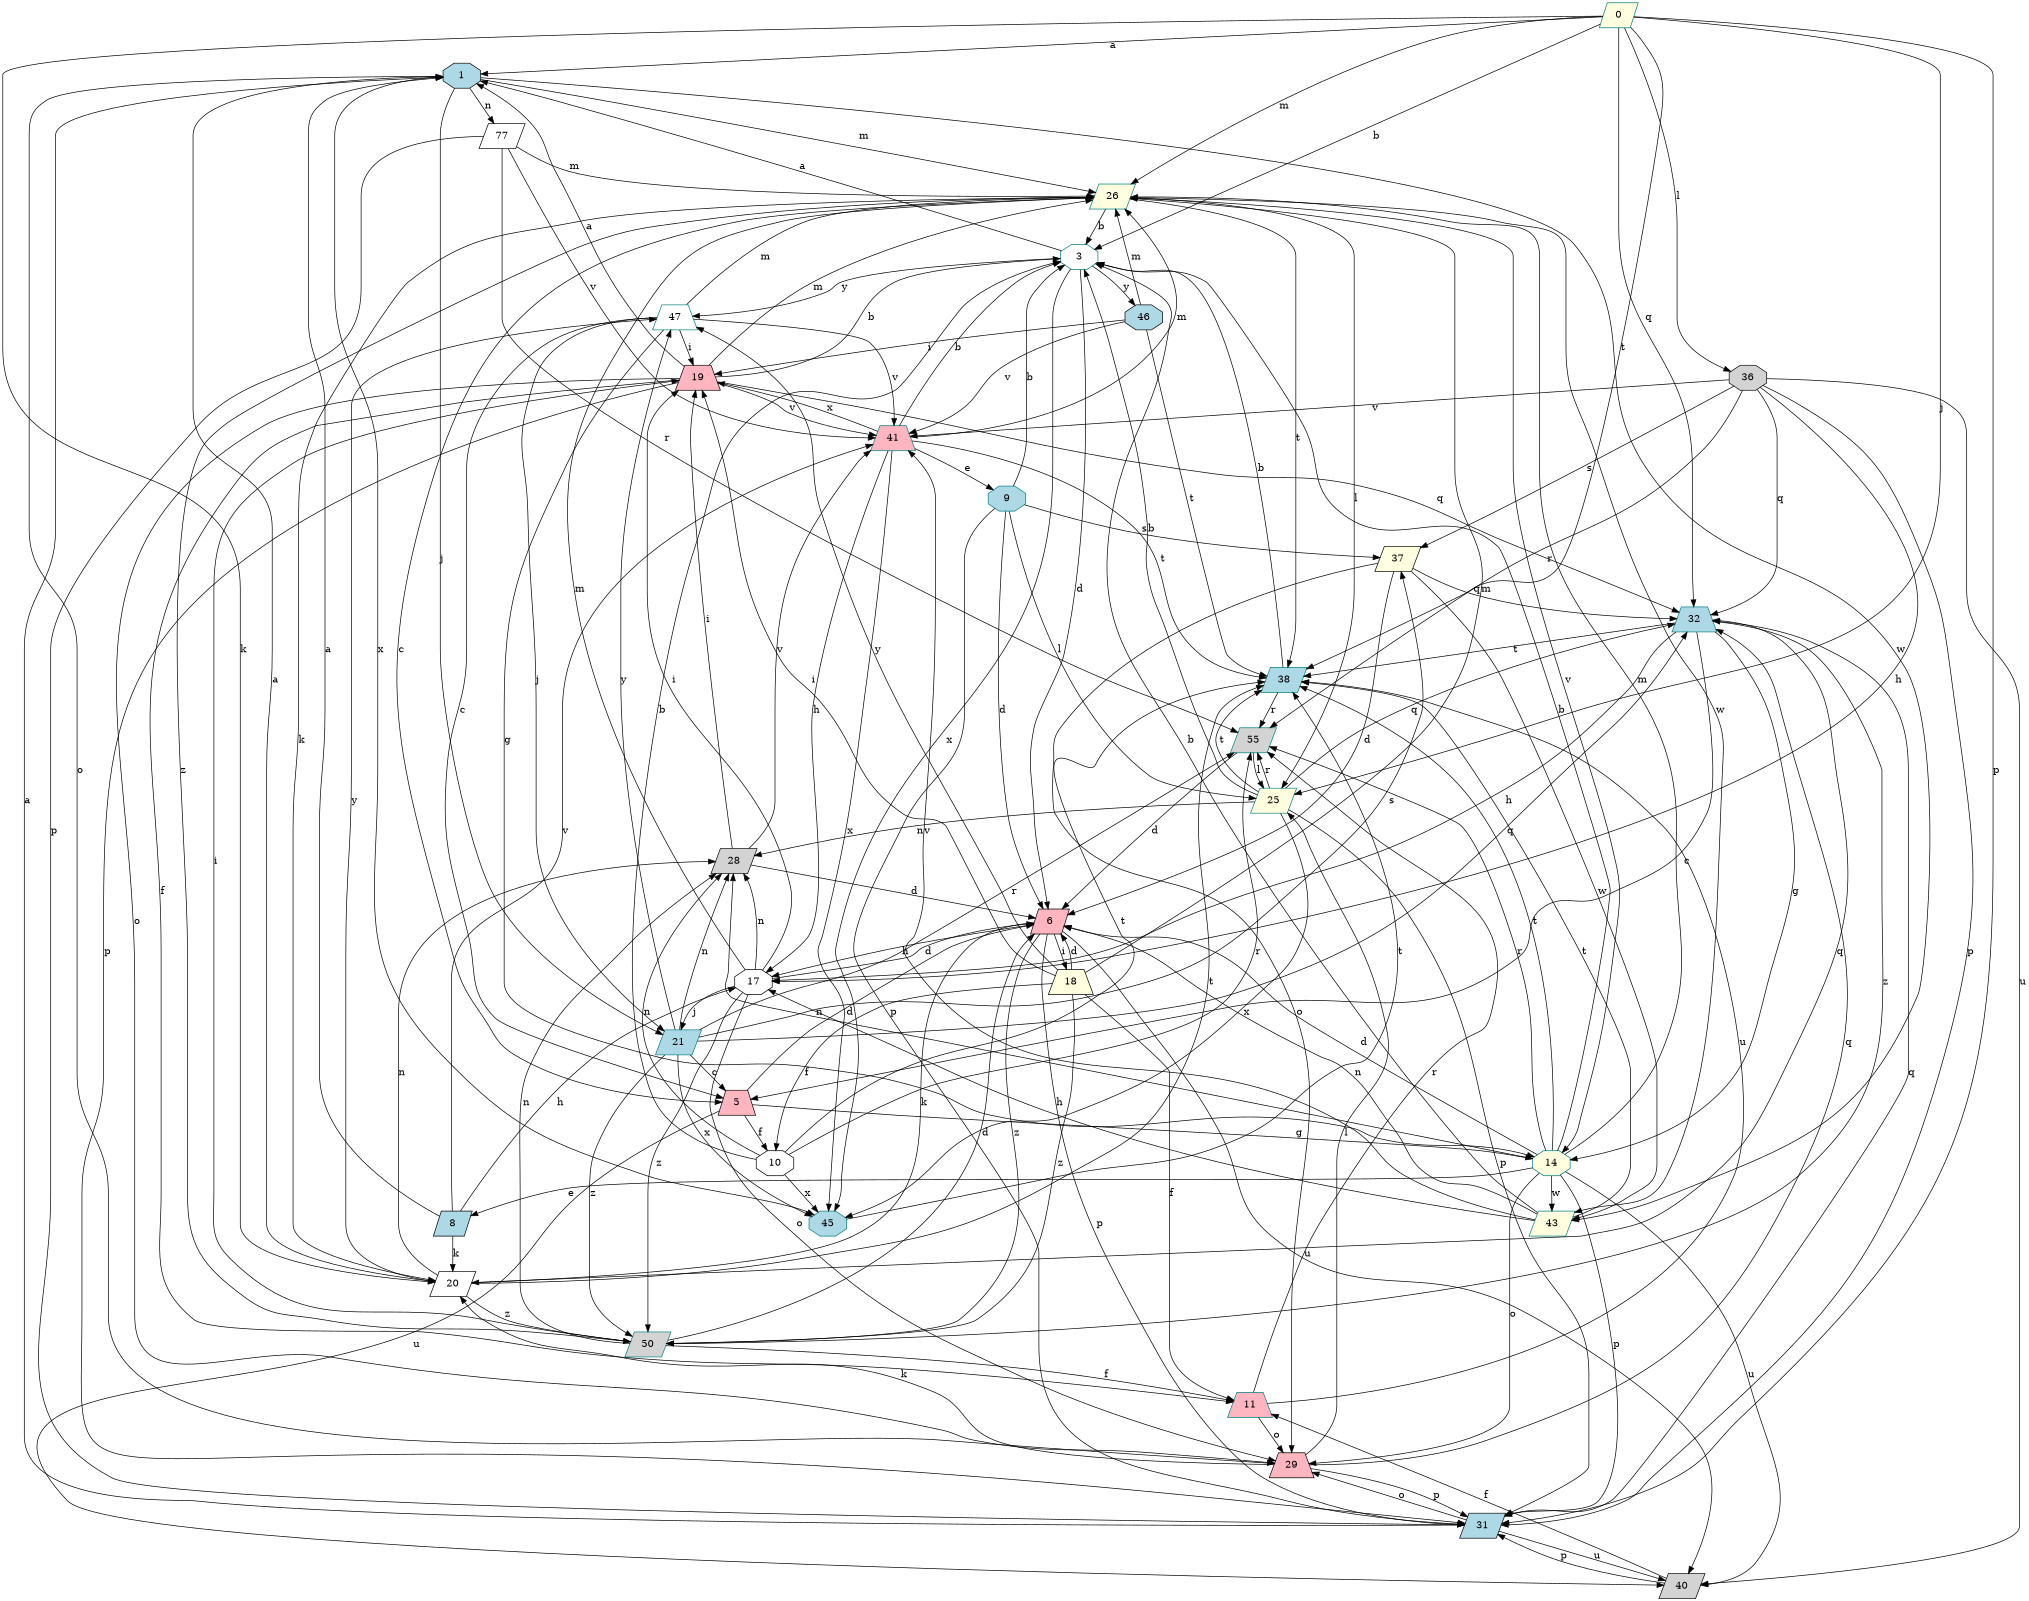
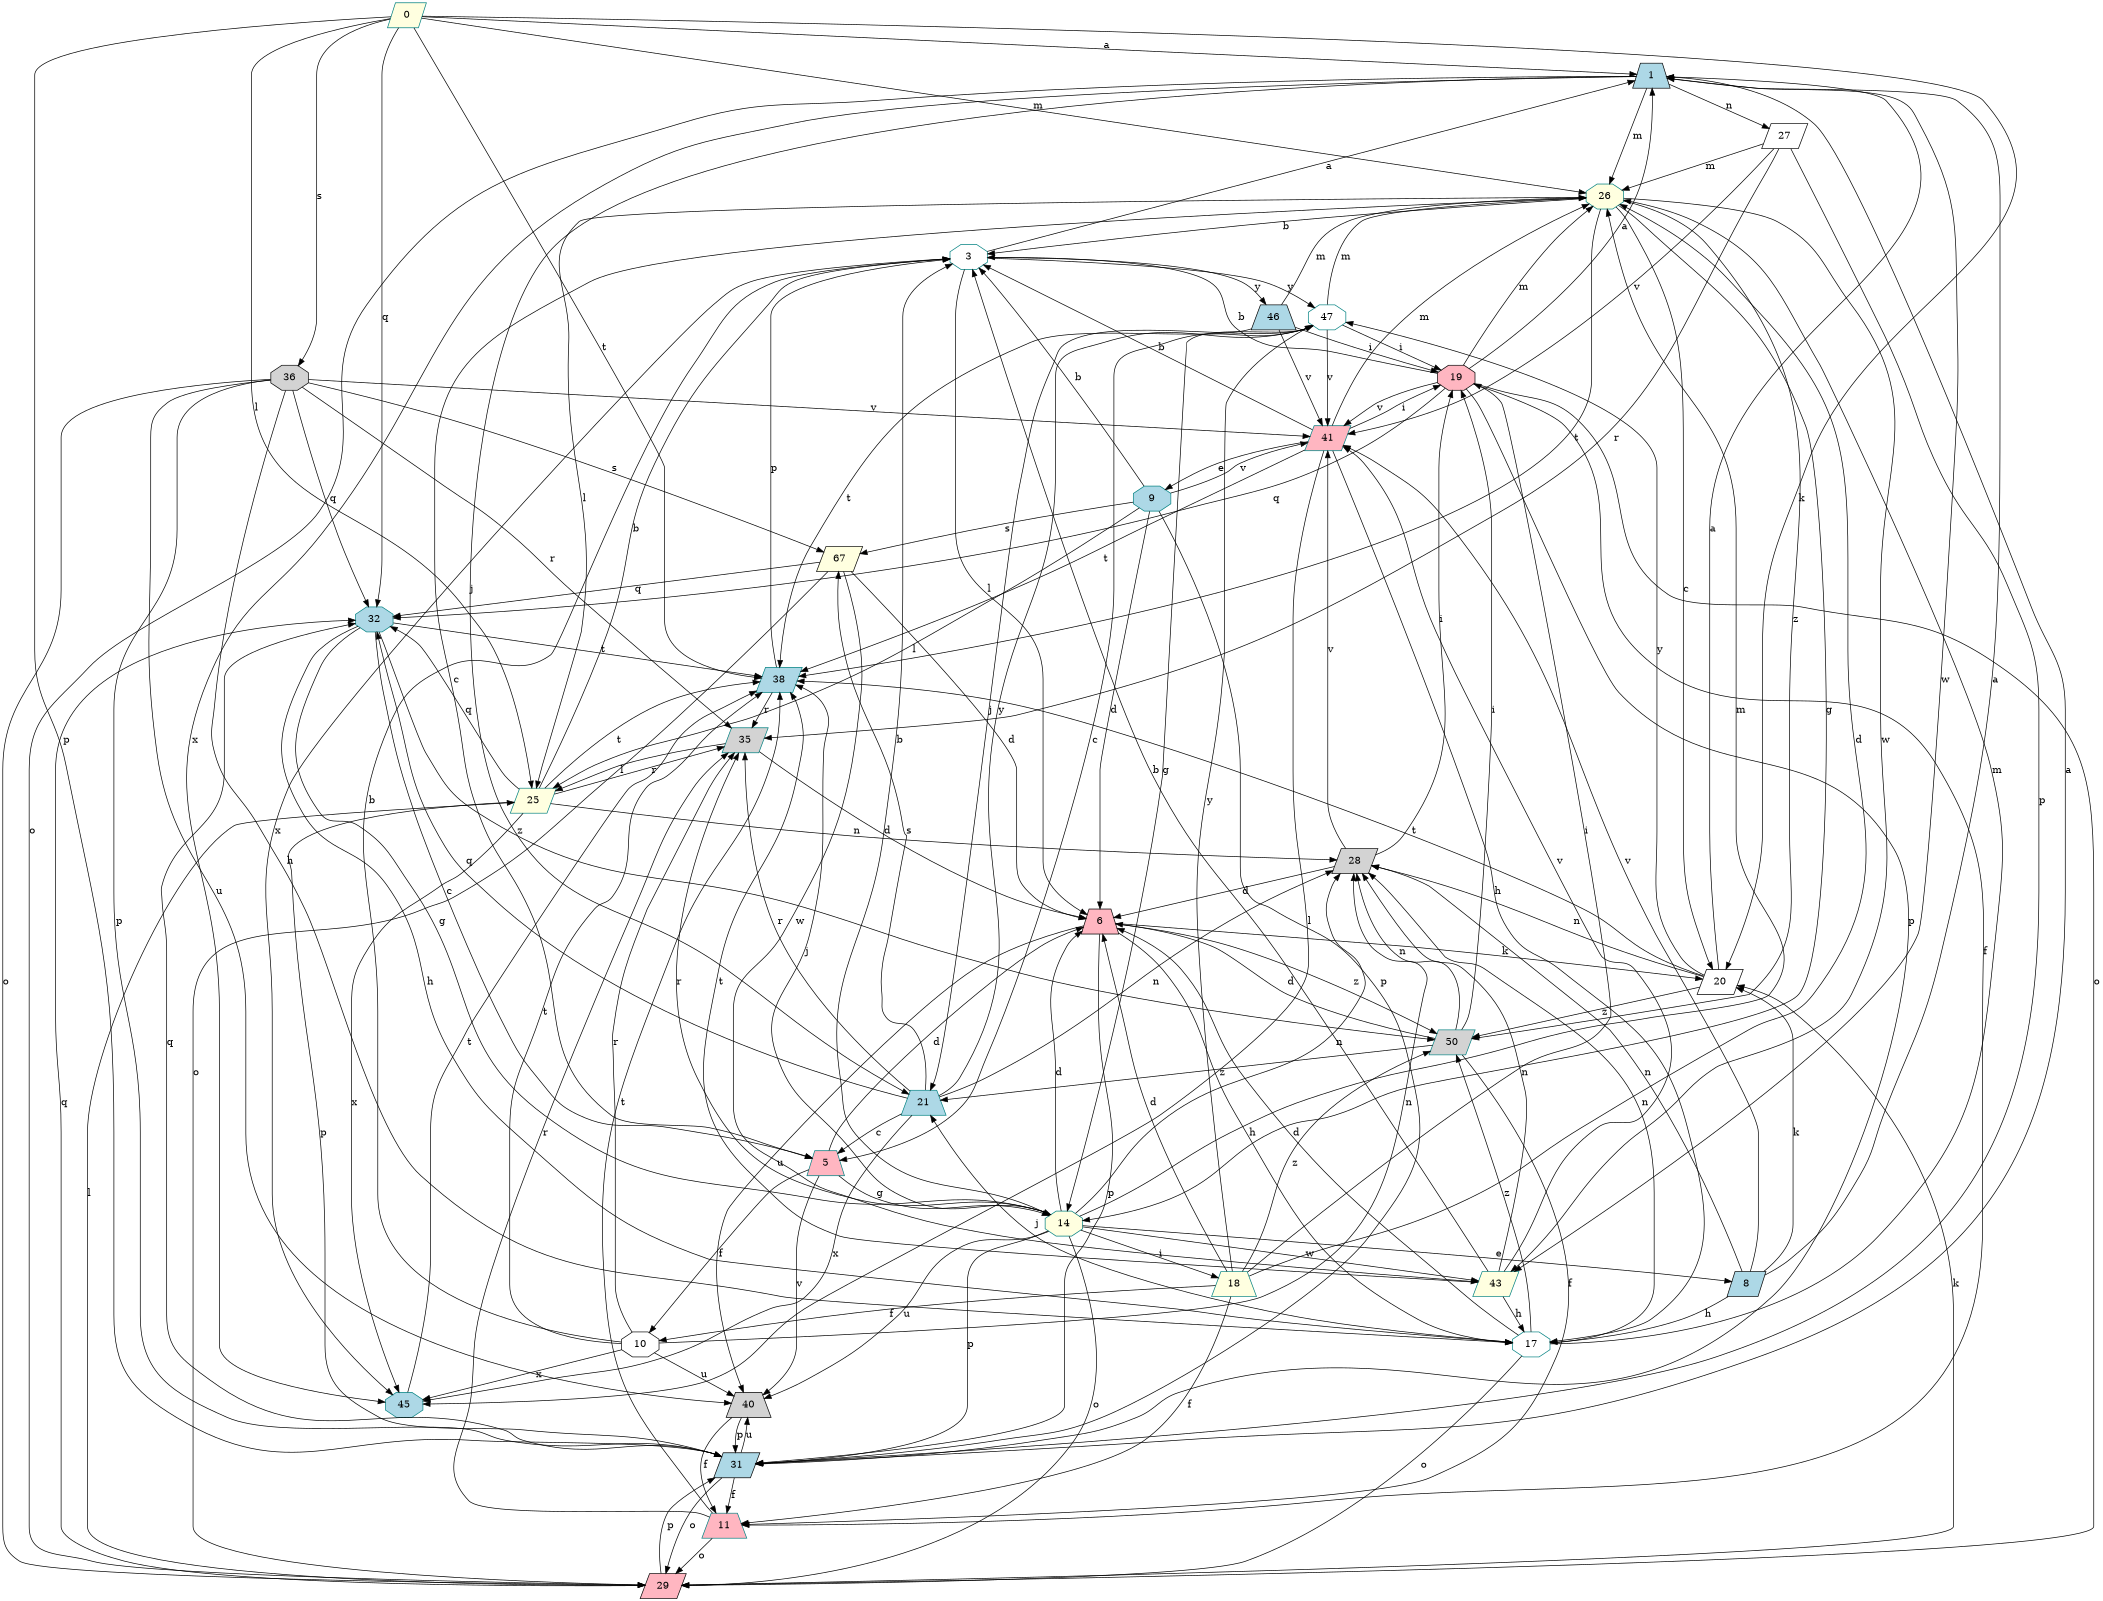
(462, 76) -> (1651, 76)
(1351, 135) -> none
(502, 136) -> (1785, 136)
(1112, 197) -> (1605, 197)
(1678, 197) -> (319, 197)
(675, 317) -> (1327, 317)
(1144, 317) -> (1274, 317)
(698, 378) -> (1456, 378)
(830, 408) -> (1404, 408)
(1942, 408) -> (257, 408)
(893, 438) -> (1328, 438)
none -> (1235, 466)
(1261, 468) -> (774, 468)
(1398, 559) -> (840, 559)
(1080, 589) -> (989, 589)
(1486, 589) -> (1859, 740)
(1694, 619) -> (374, 619)
(1568, 680) -> (1829, 710)
(676, 696) -> none
(302, 740) -> (1686, 589)
(1253, 740) -> (745, 740)
(850, 831) -> (1309, 922)
(1050, 922) -> (1100, 922)
(1535, 922) -> (807, 952)
(1059, 948) -> (1130, 1247)
(753, 982) -> (1531, 1344)
(1071, 982) -> (1234, 1284)
none -> (1616, 1038)
(678, 1042) -> (924, 1103)
(1743, 1042) -> (623, 1103)
(1320, 1056) -> (1517, 1056)
(737, 1103) -> (826, 1163)
none -> (3, 1193)
(590, 1197) -> (1190, 1072)
(1426, 1243) -> none
(417, 1344) -> (800, 1284)
none -> (691, 1373)
(1292, 1465) -> (663, 1586)
none -> (731, 1492)
(1682, 1586) -> (749, 1405)
